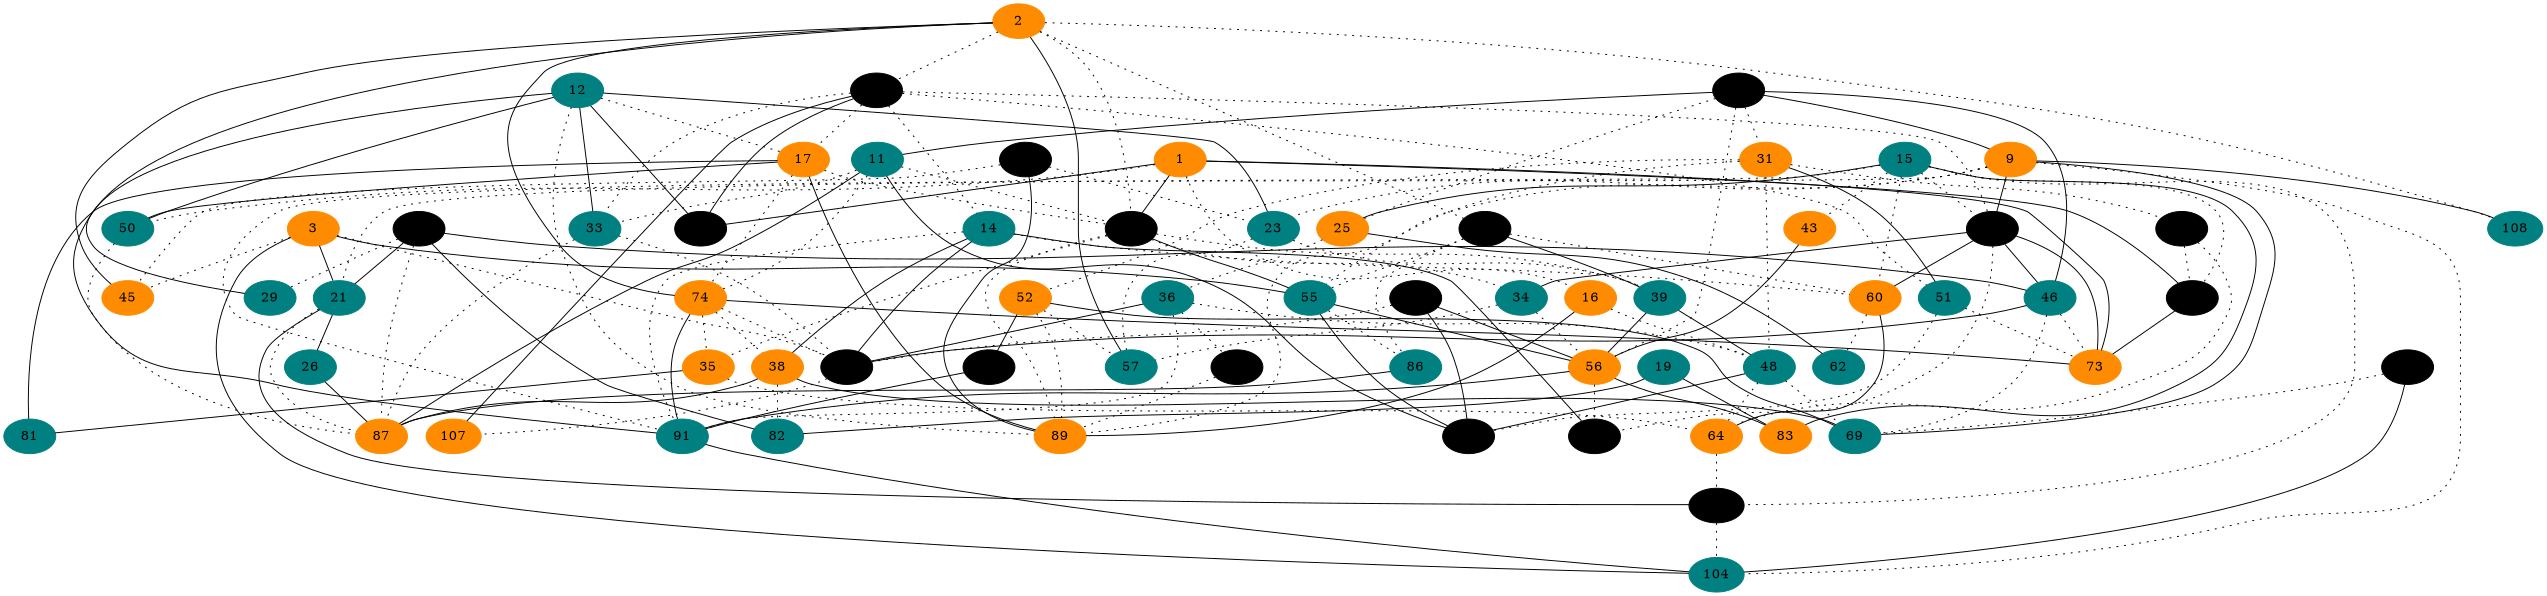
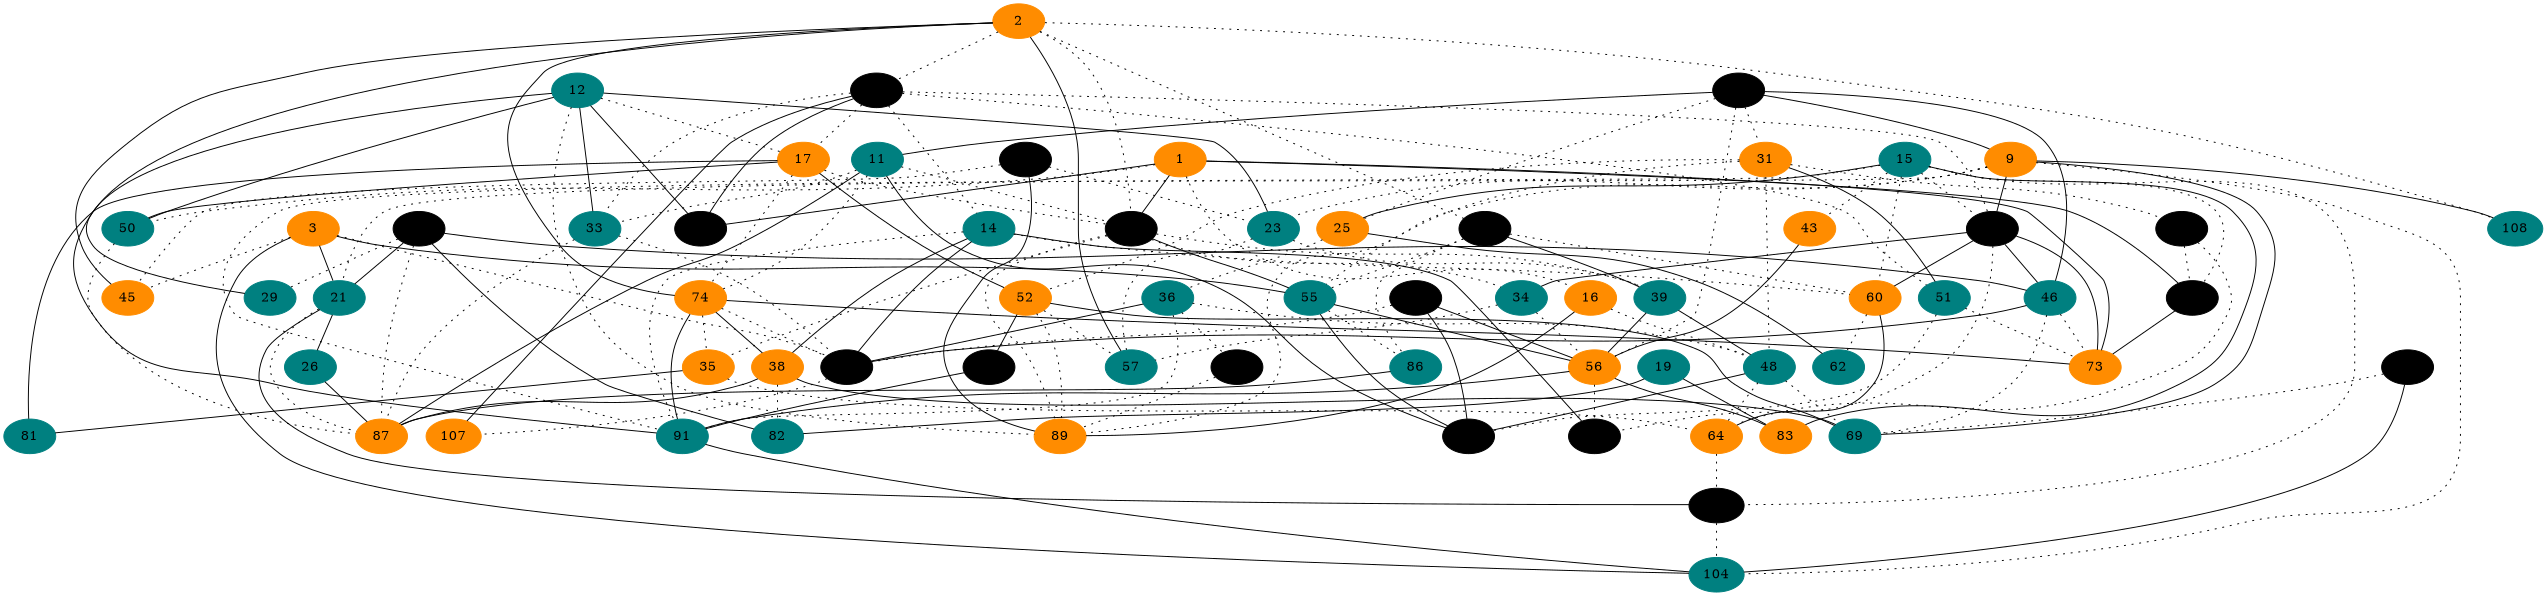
(892, 333) -> (899, 231)
(745, 338) -> (745, 338)
